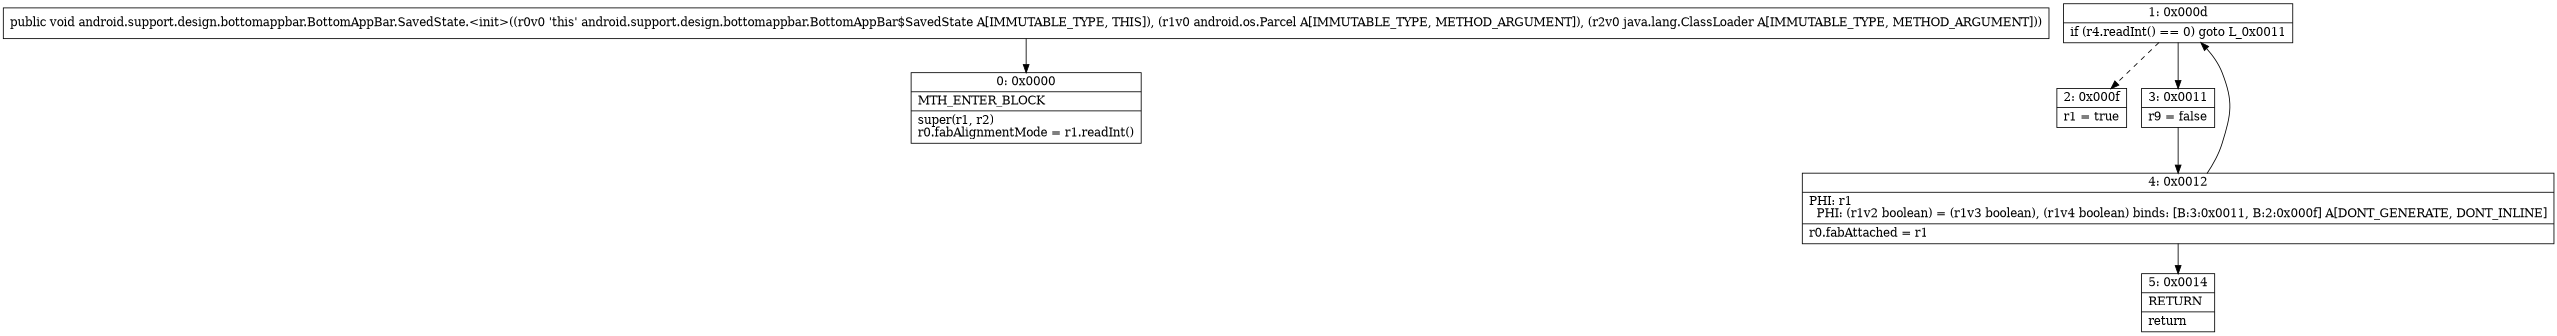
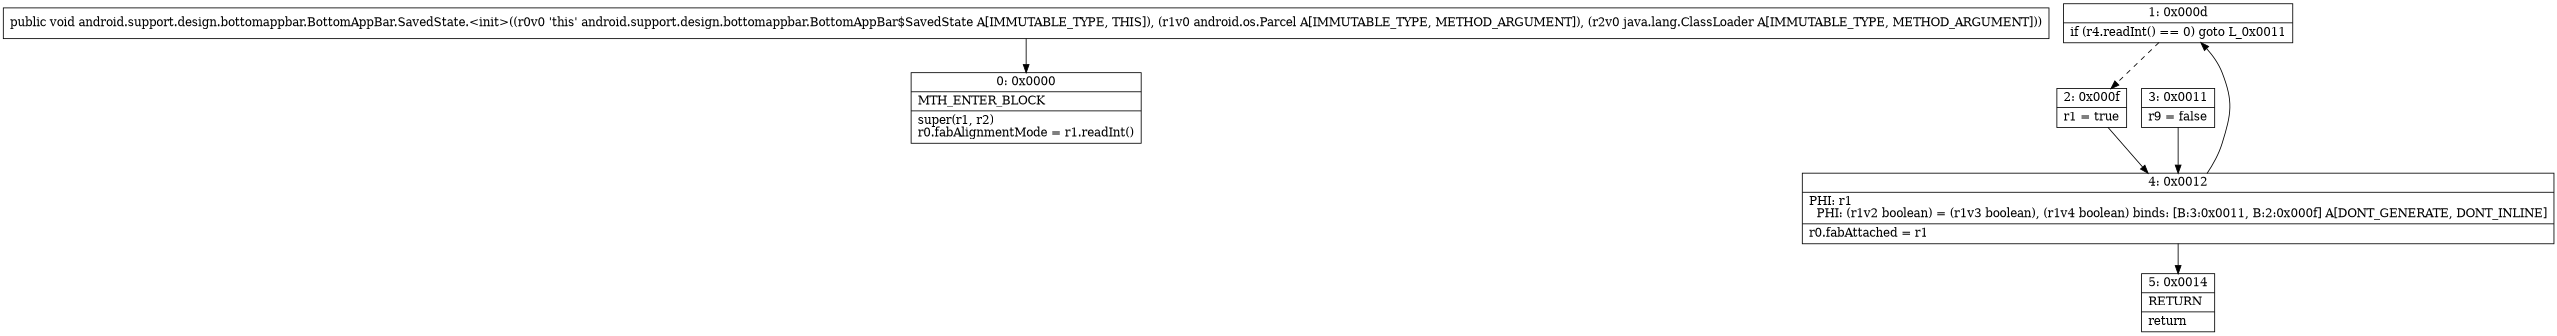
(2178, 61) -> none
none -> (2125, 147)
